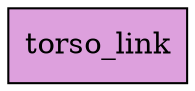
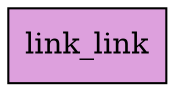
(98, 46) -> (87, 46)
